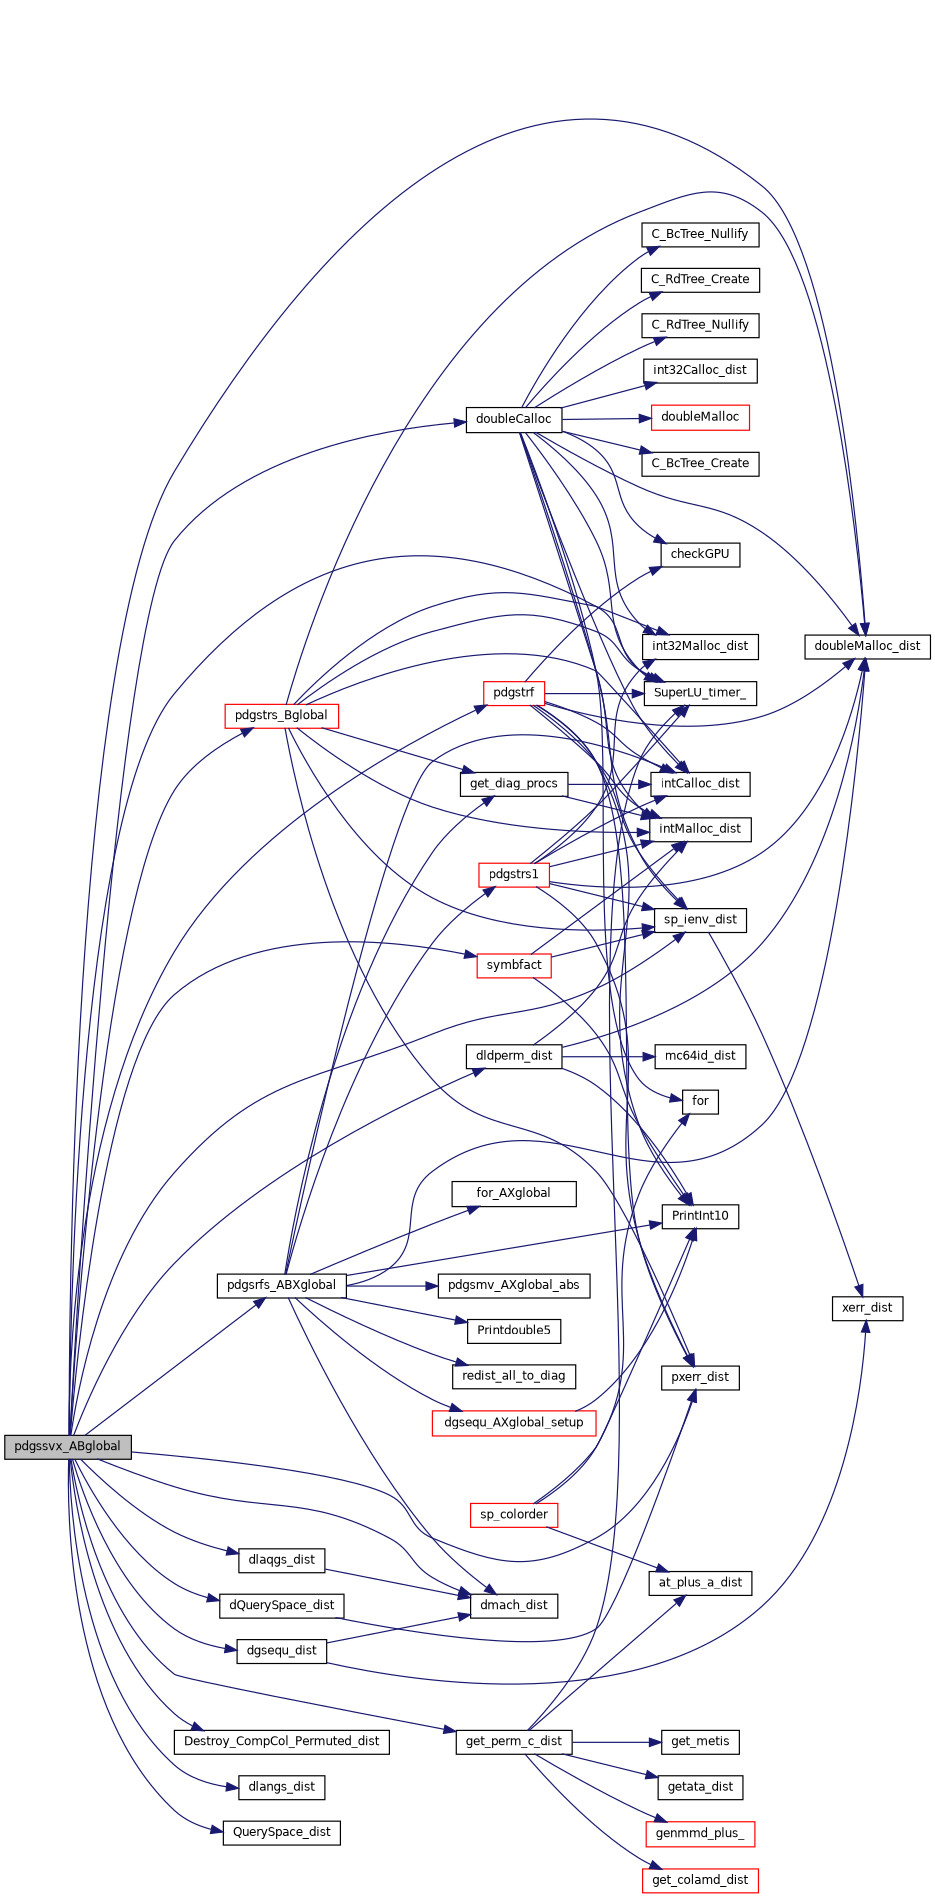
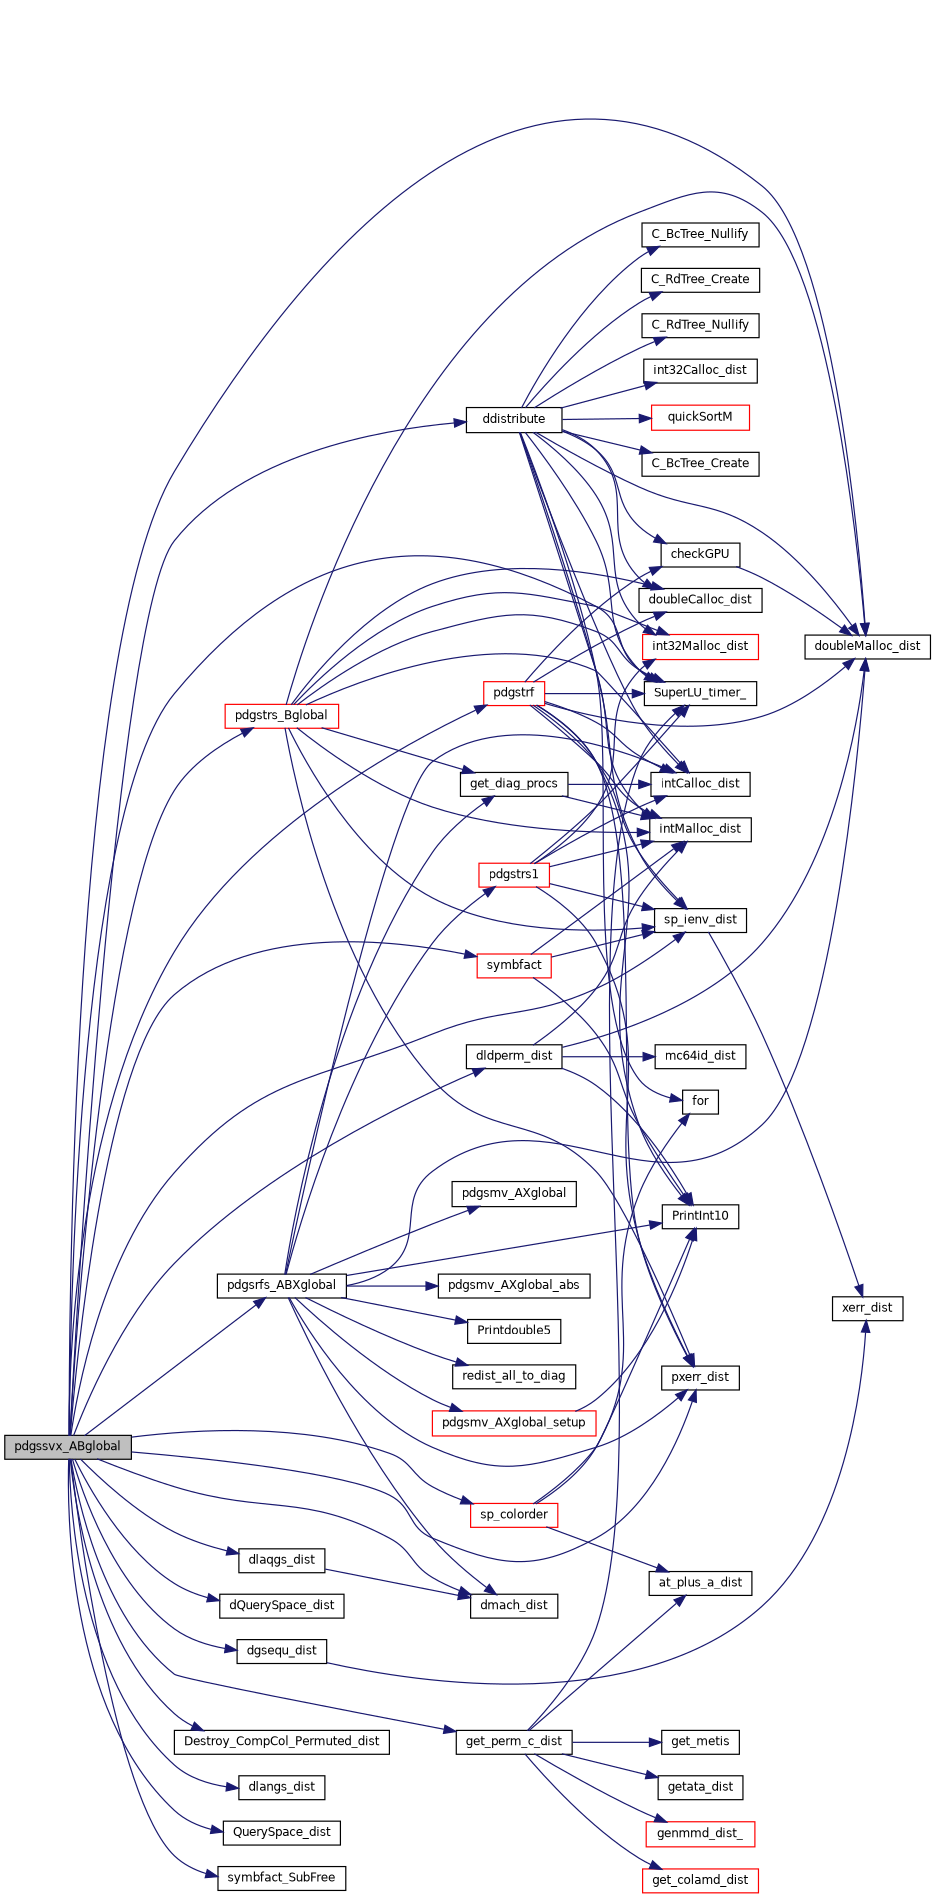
(701, 418) -> (701, 418)
(514, 420) -> (514, 420)
none -> (701, 600)
(701, 647) -> (701, 647)
(759, 854) -> (791, 594)
(514, 1194) -> (514, 1194)
(514, 1423) -> (514, 1423)
none -> (305, 1435)
(376, 1633) -> none
(577, 1637) -> (458, 1457)
(701, 1834) -> (701, 1834)
none -> (282, 1879)
